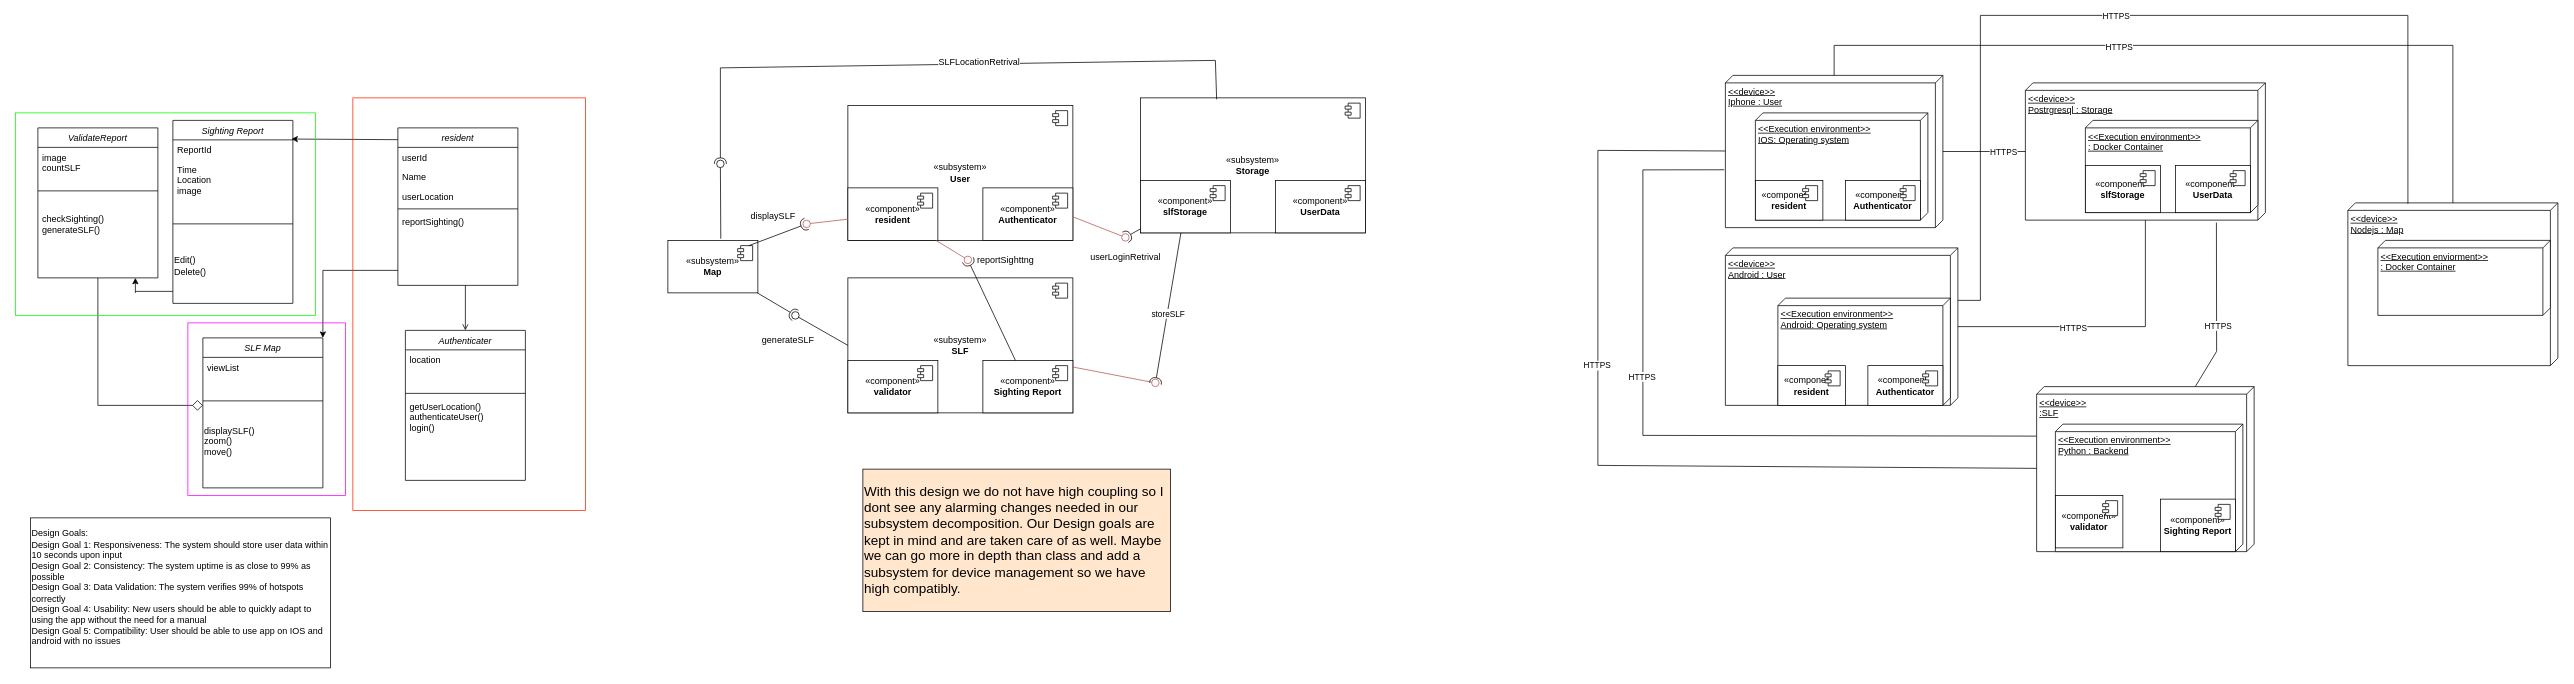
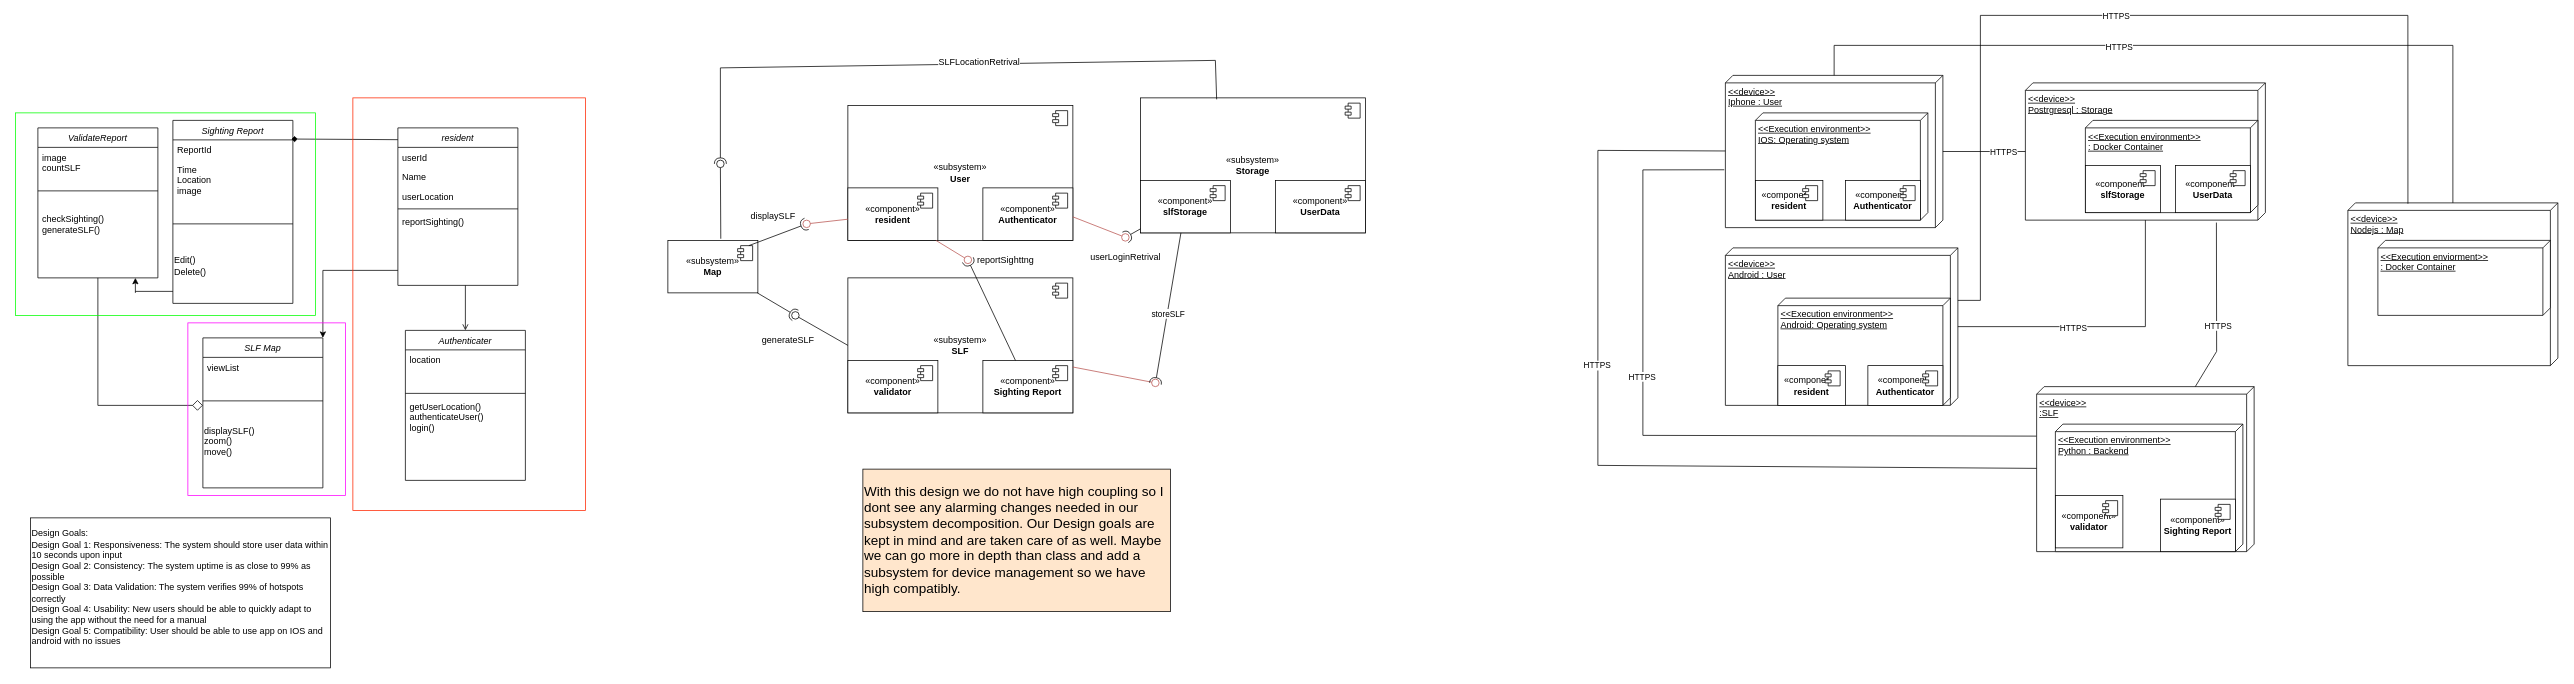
(298, 139) -> (298, 139)
